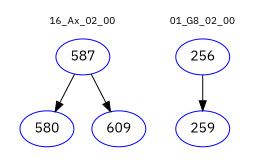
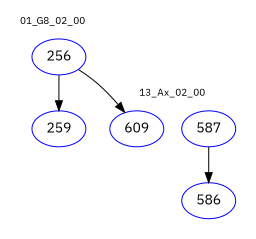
(83, 21) -> (173, 93)
(99, 88) -> (108, 94)
(47, 129) -> (209, 201)
